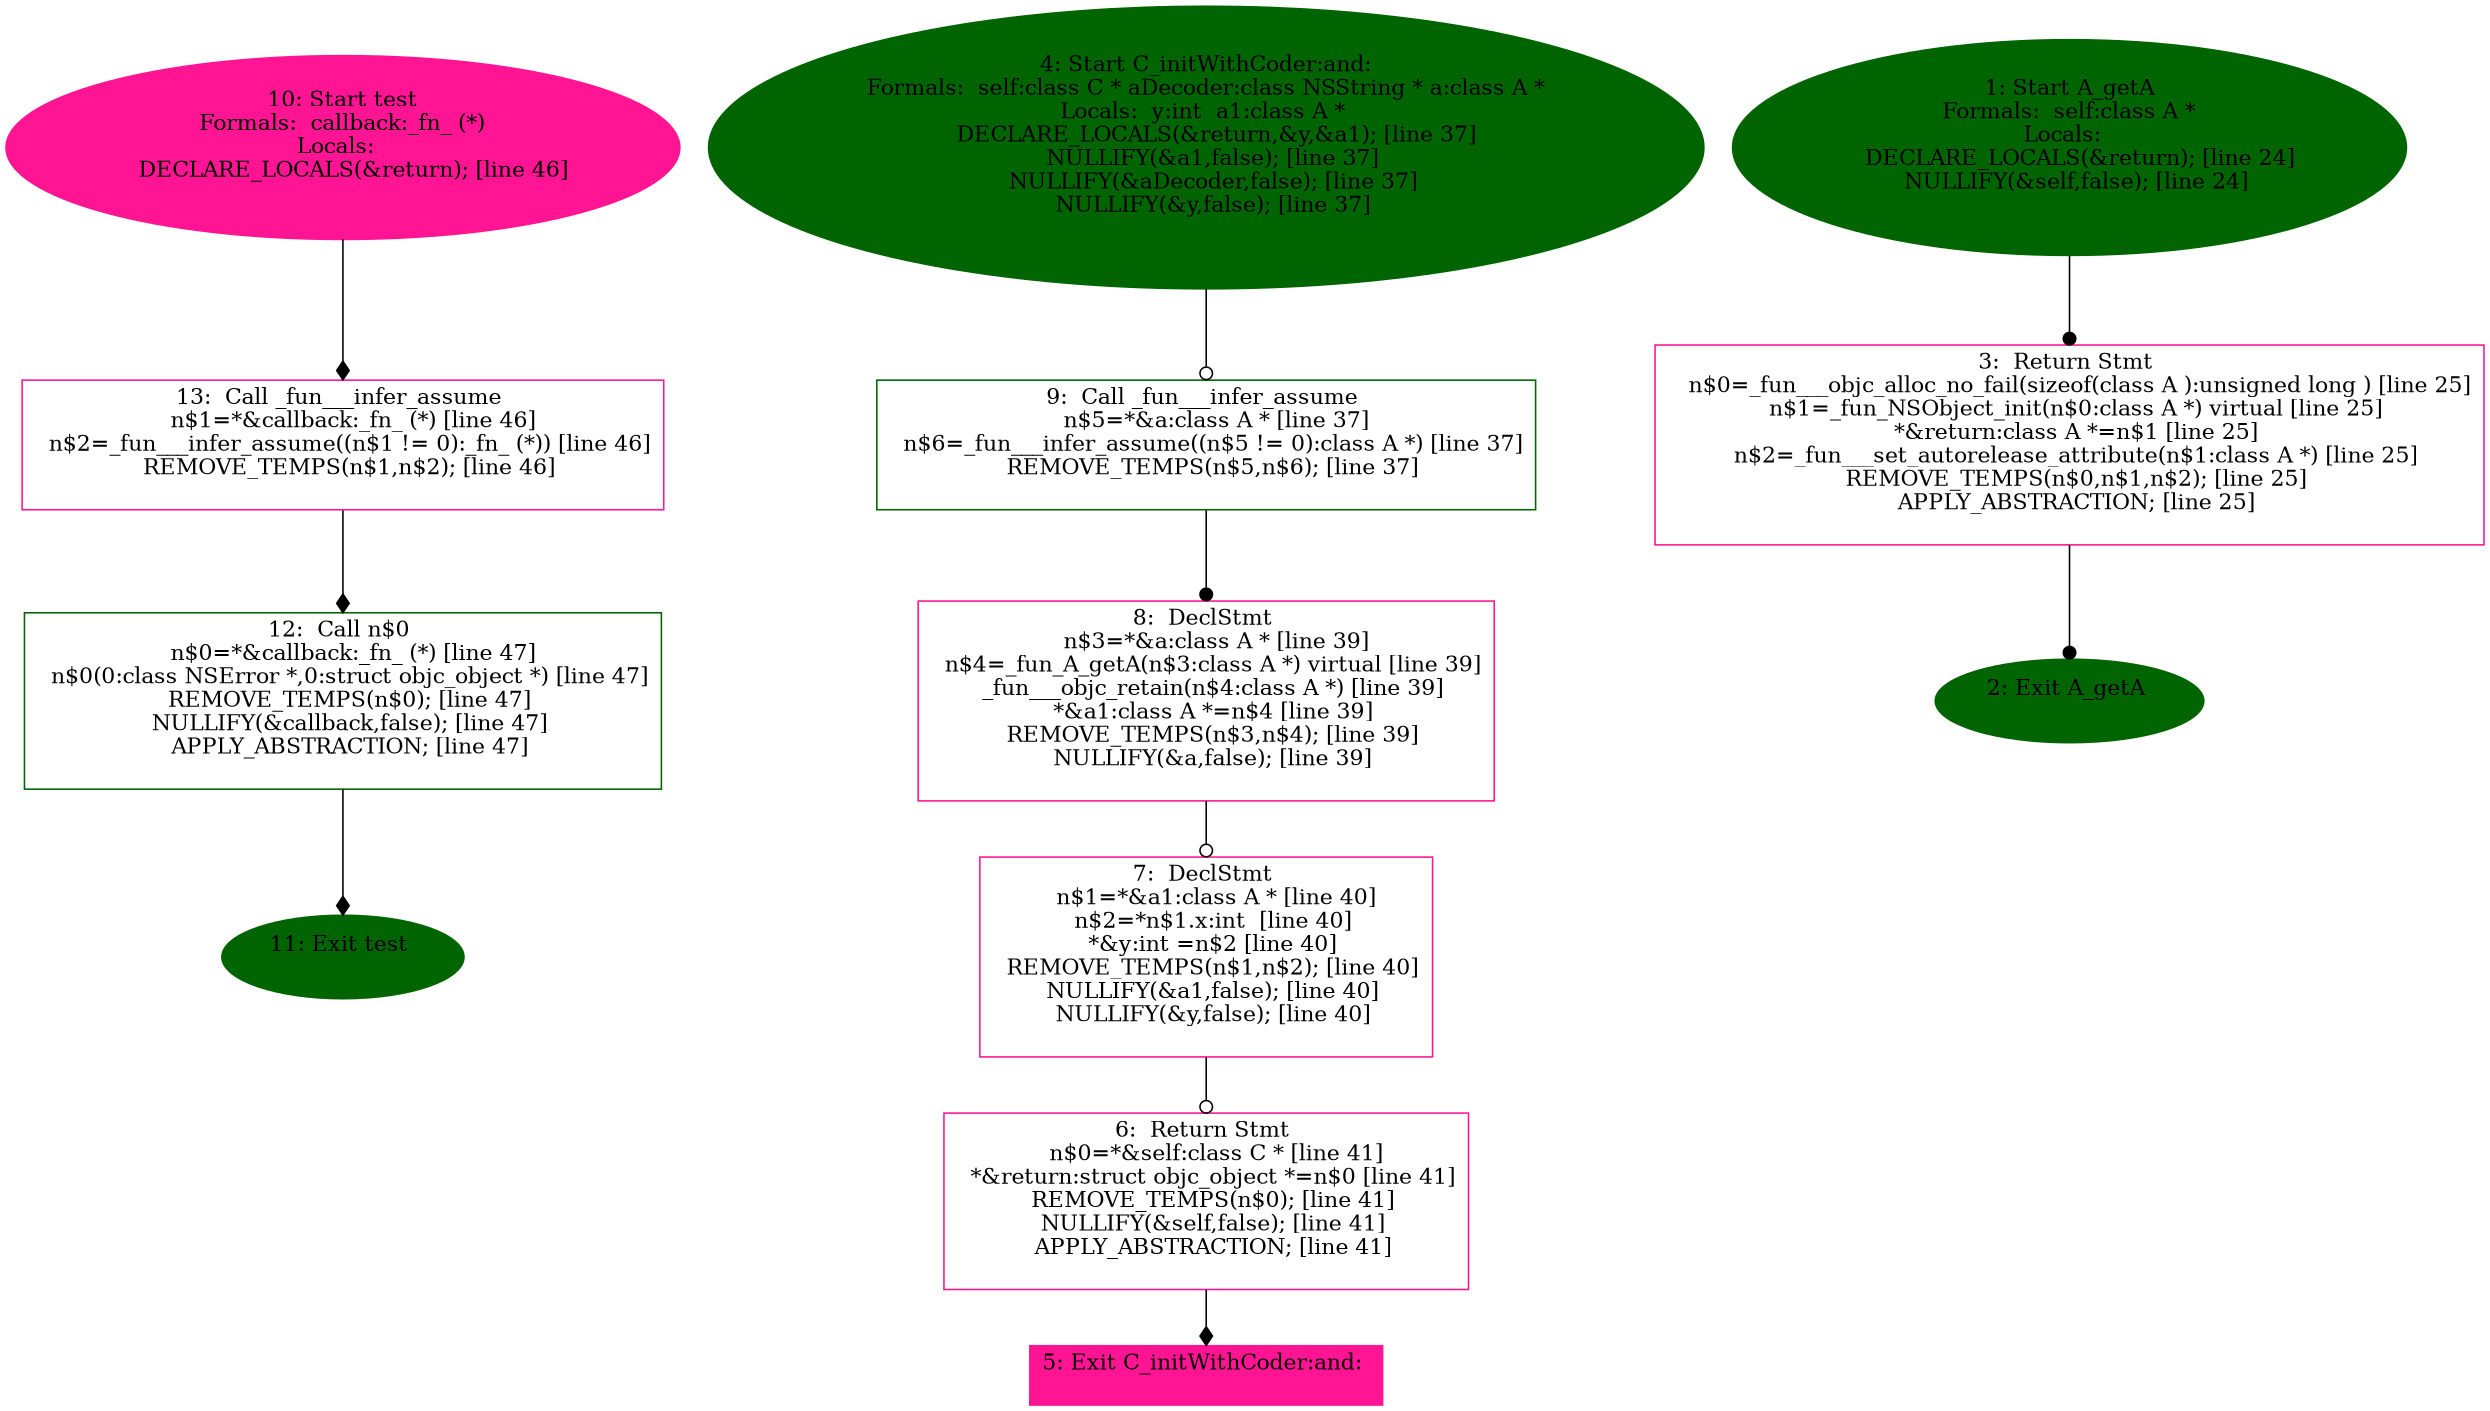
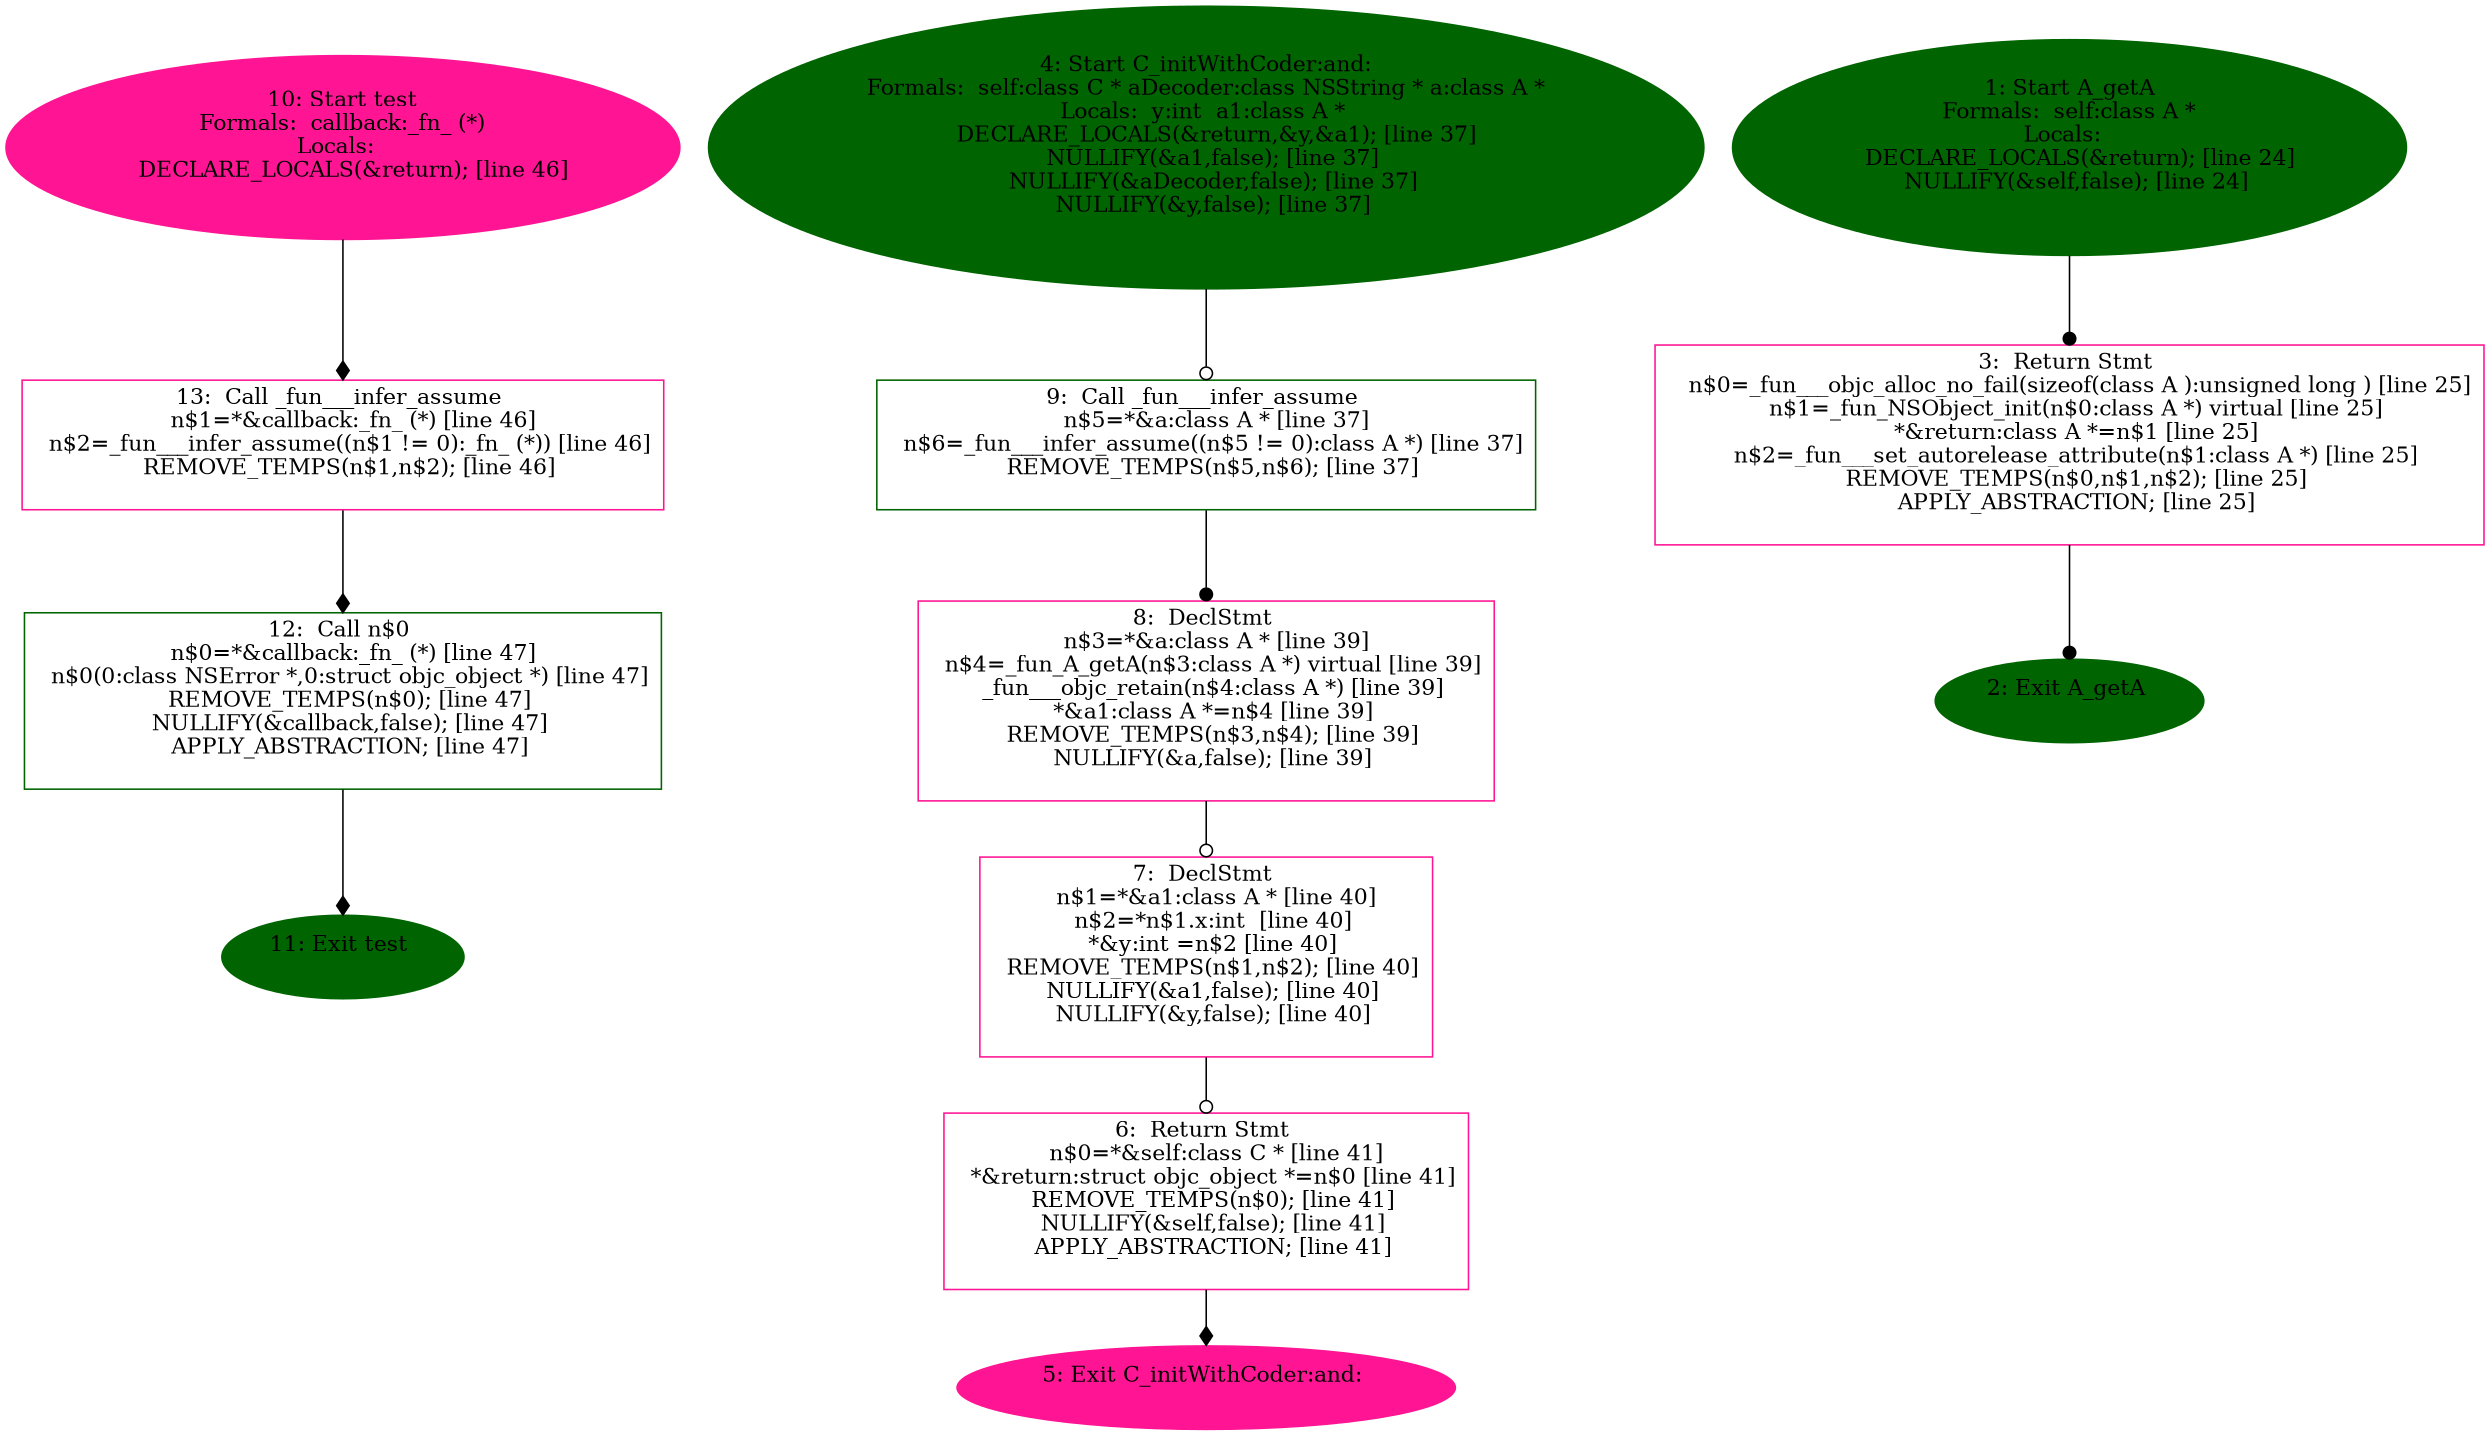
(1206, 1375) -> (1206, 1388)
